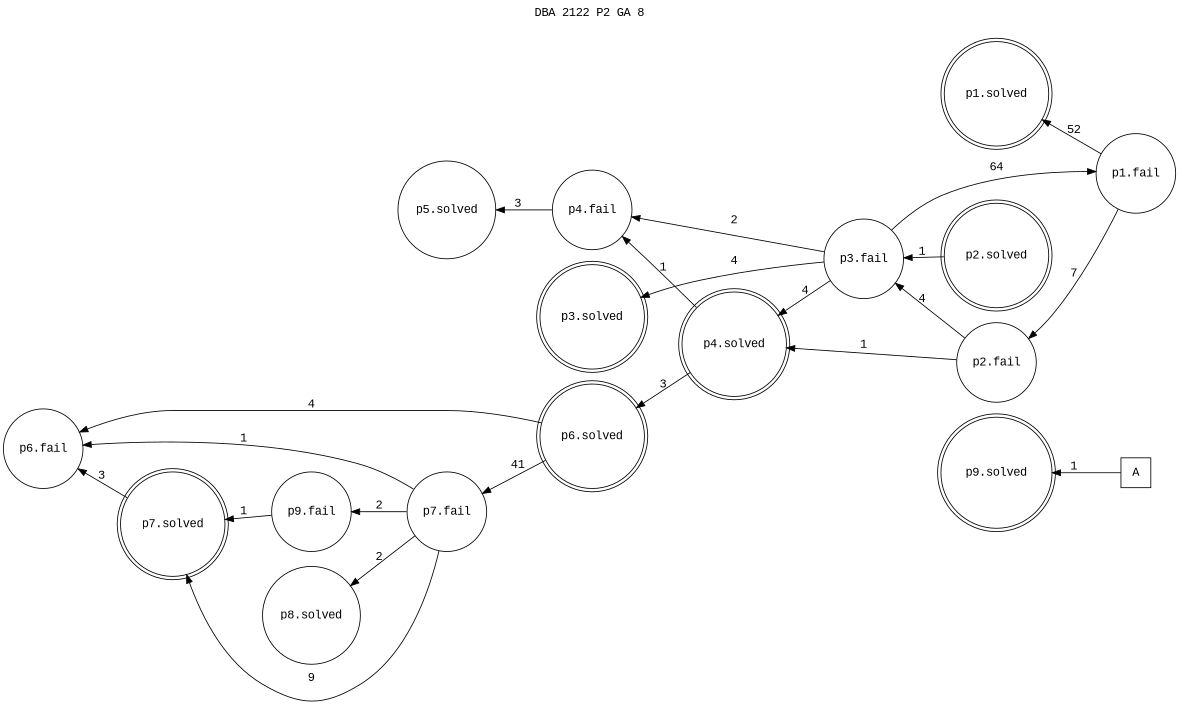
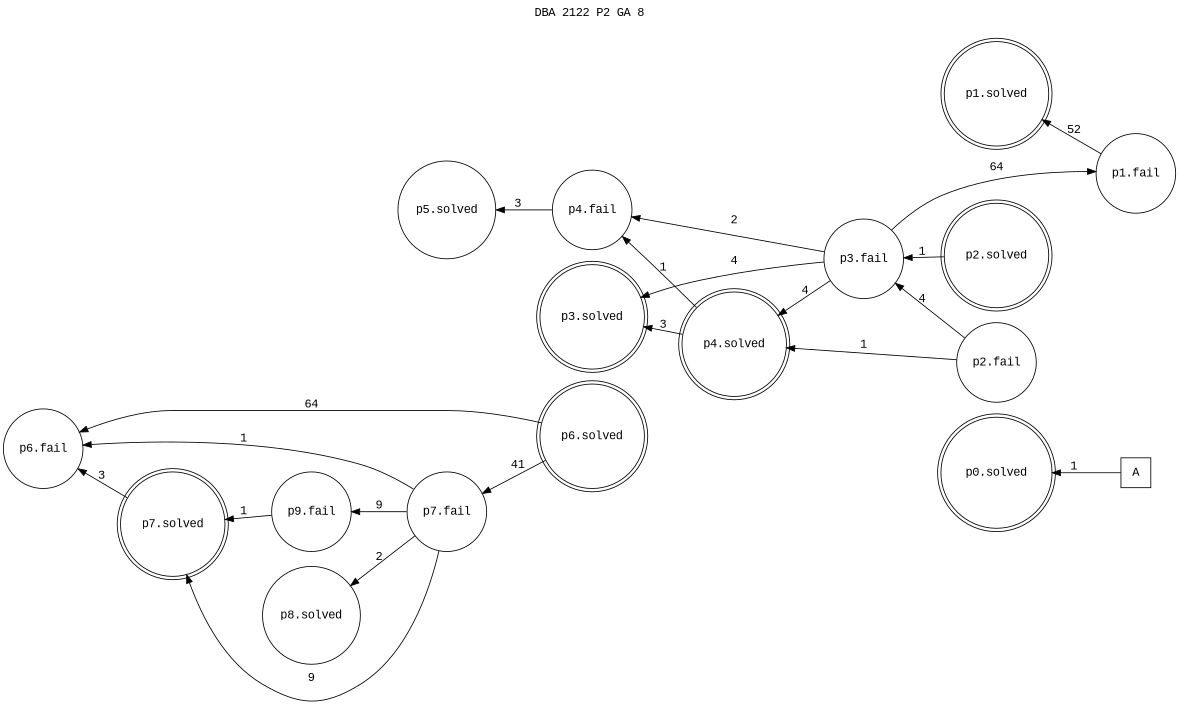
(1081, 274) -> none
(667, 388) -> (667, 331)
(311, 404) -> (311, 404)
(996, 473) -> (996, 473)
(379, 505) -> (379, 505)
